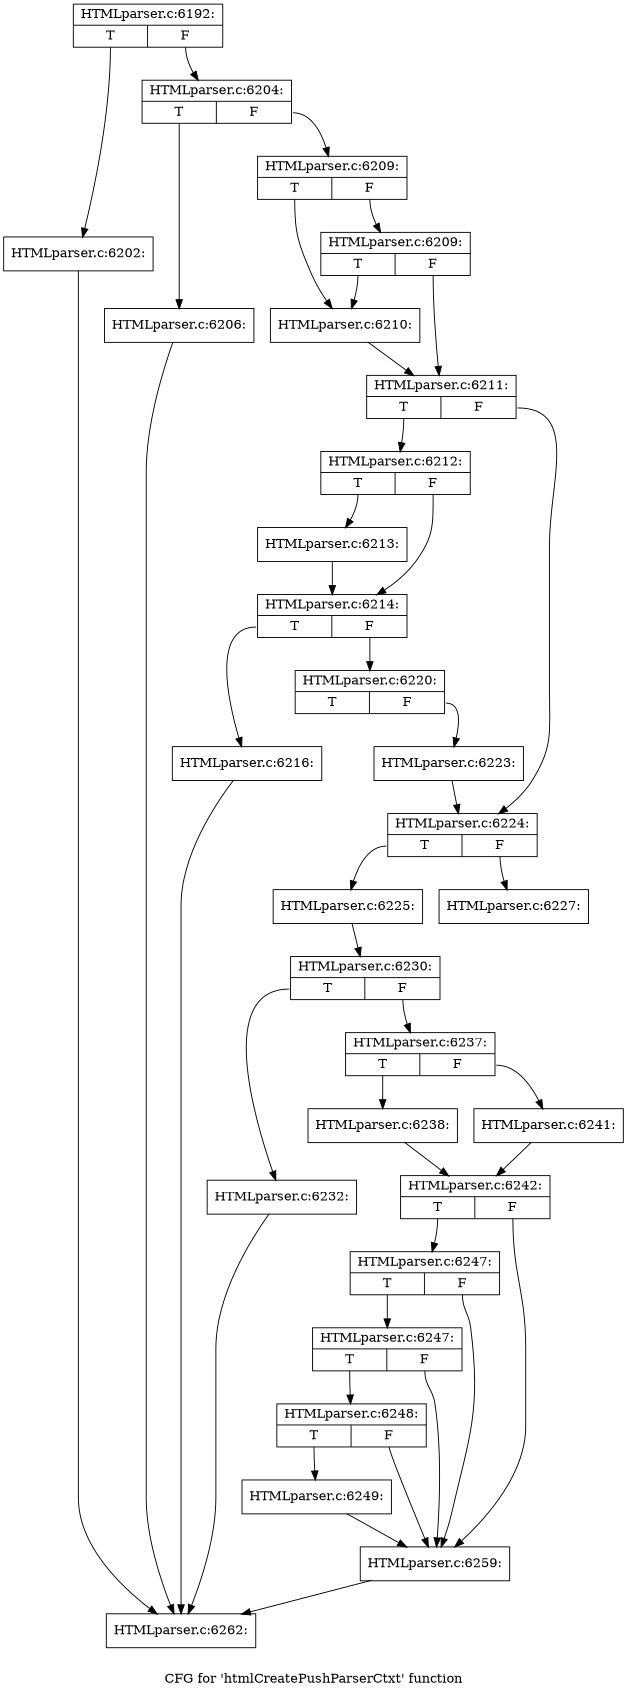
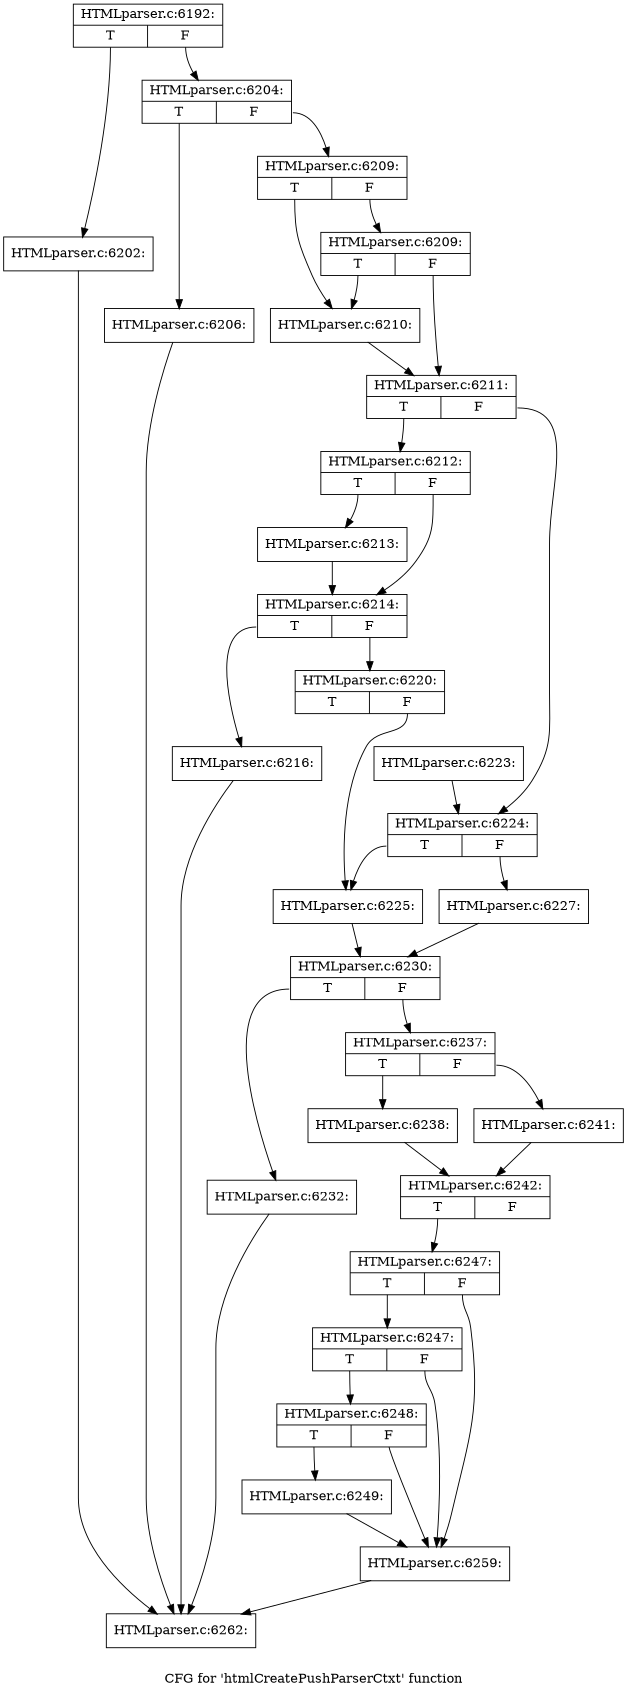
(458, 717) -> (352, 784)
none -> (448, 938)
(526, 1390) -> none
